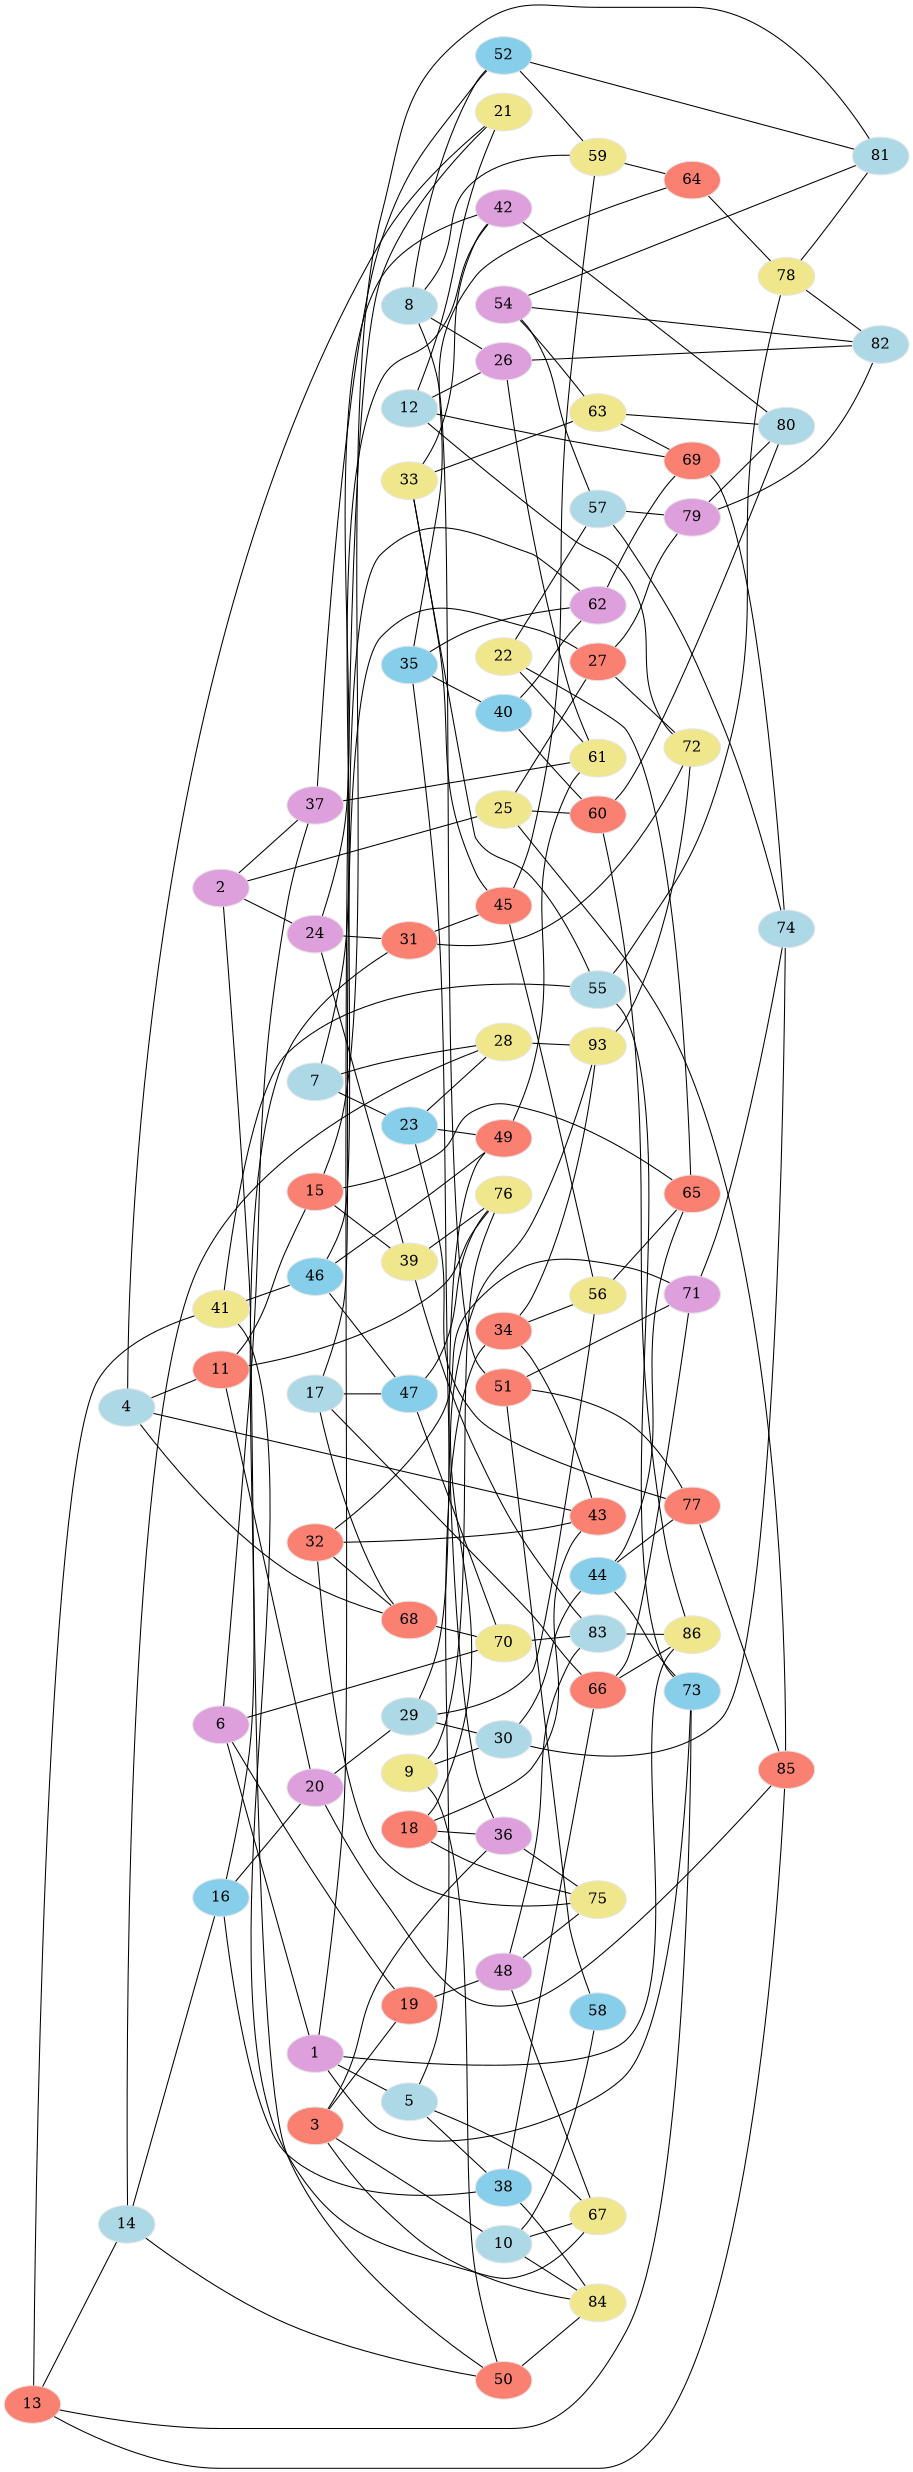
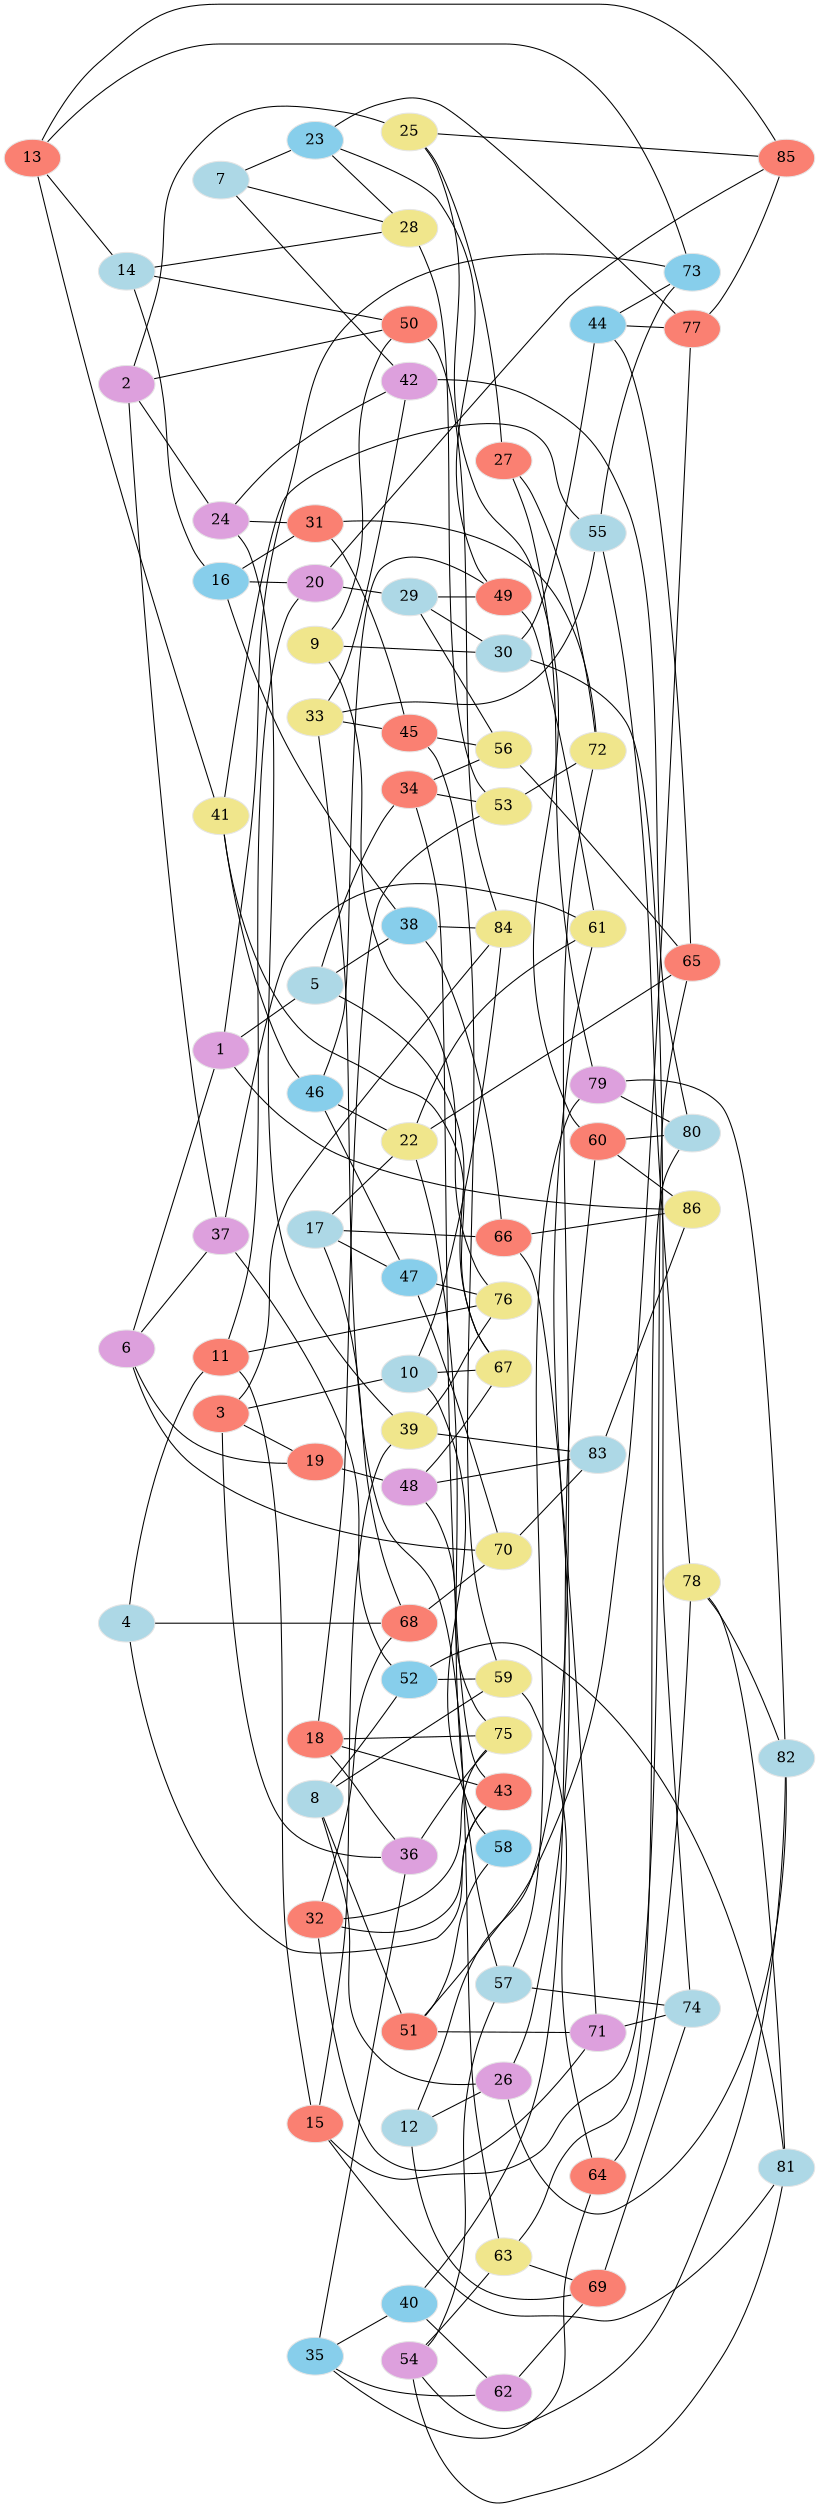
(504, 112) -> none
(368, 586) -> (362, 1117)
(364, 685) -> (368, 1180)
(598, 1046) -> (504, 806)
